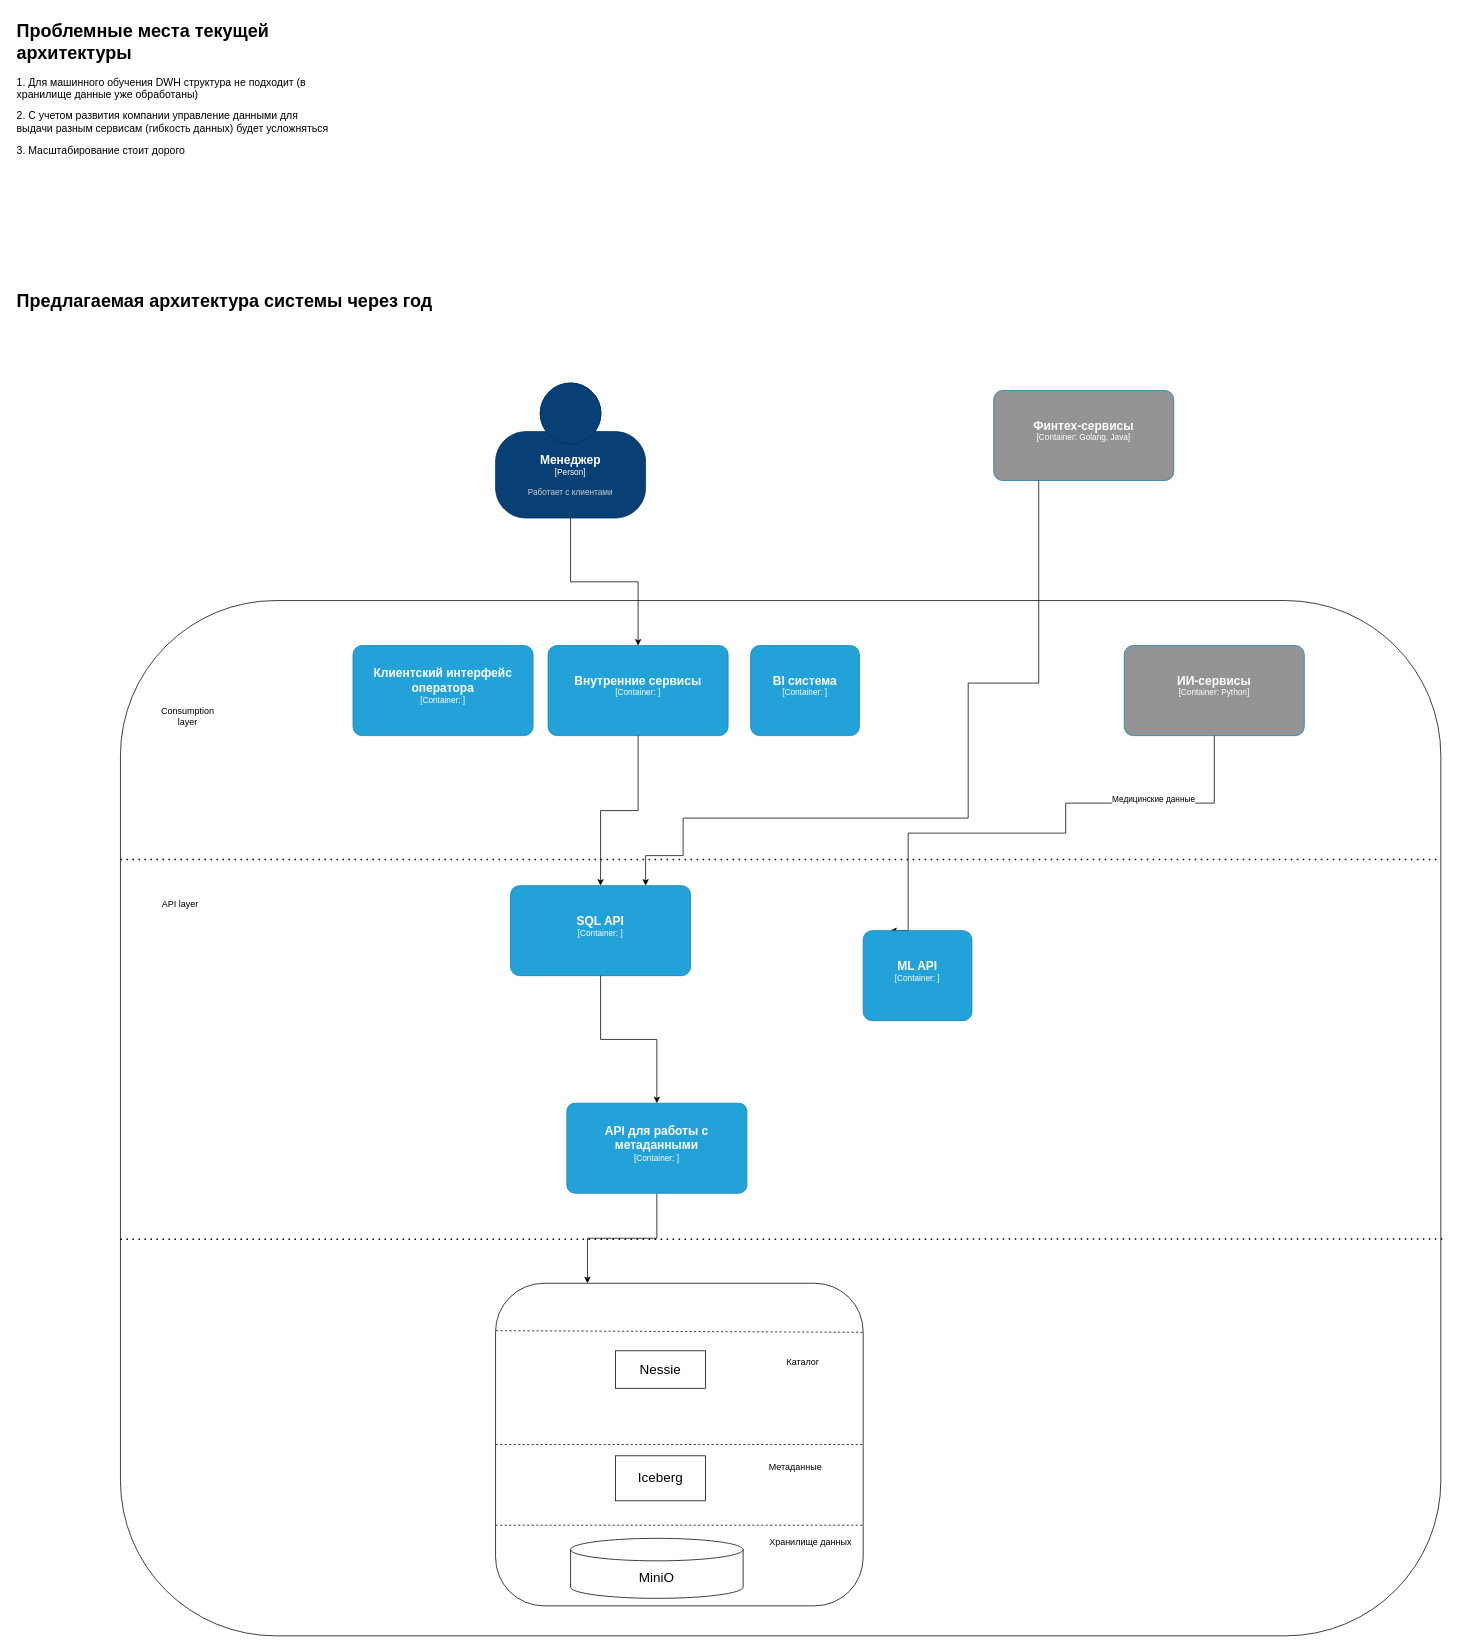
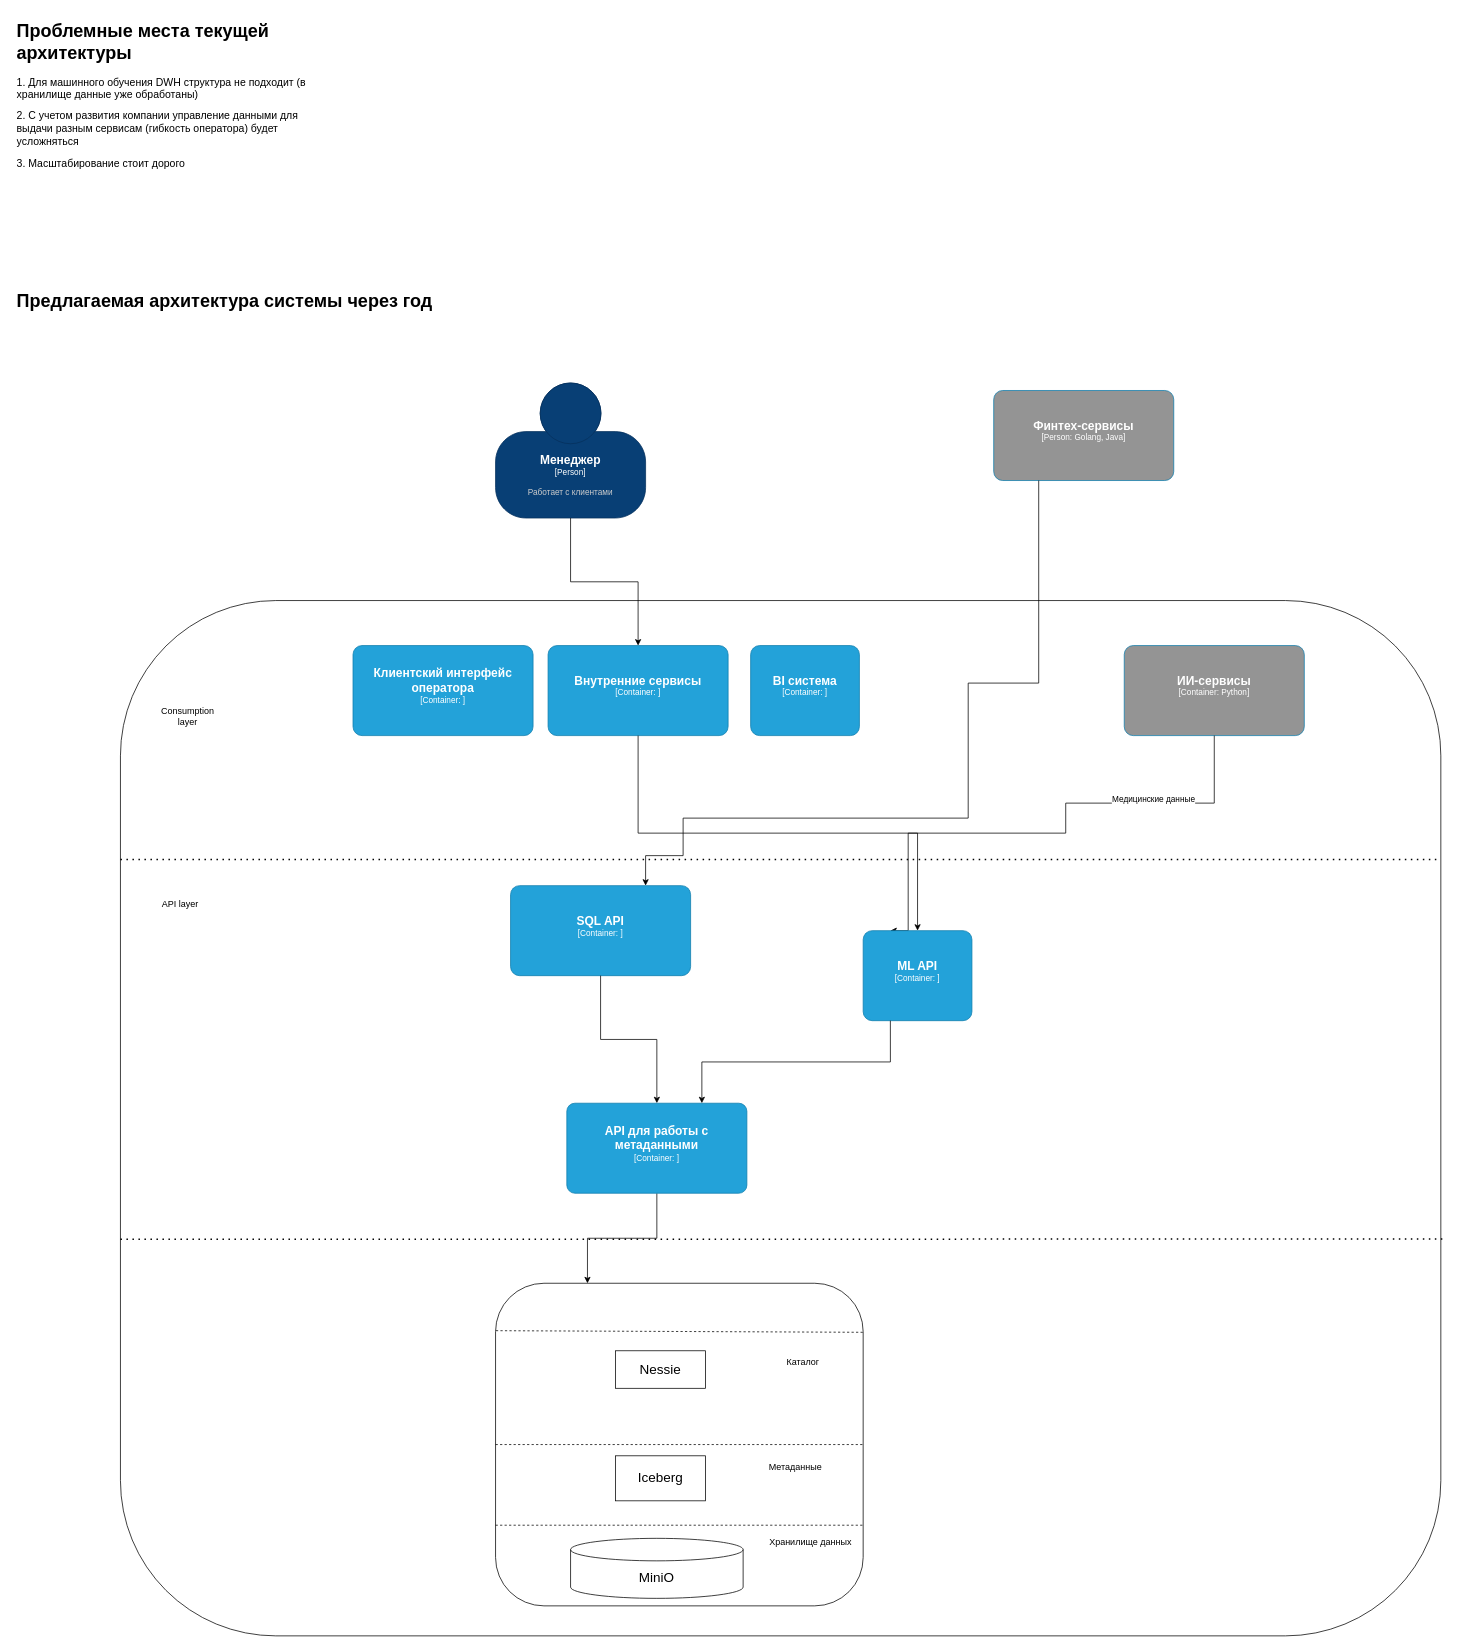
(174, 53) -> (174, 53)
(1083, 435) -> (1083, 435)
(600, 825) -> (917, 879)
none -> (890, 1042)
